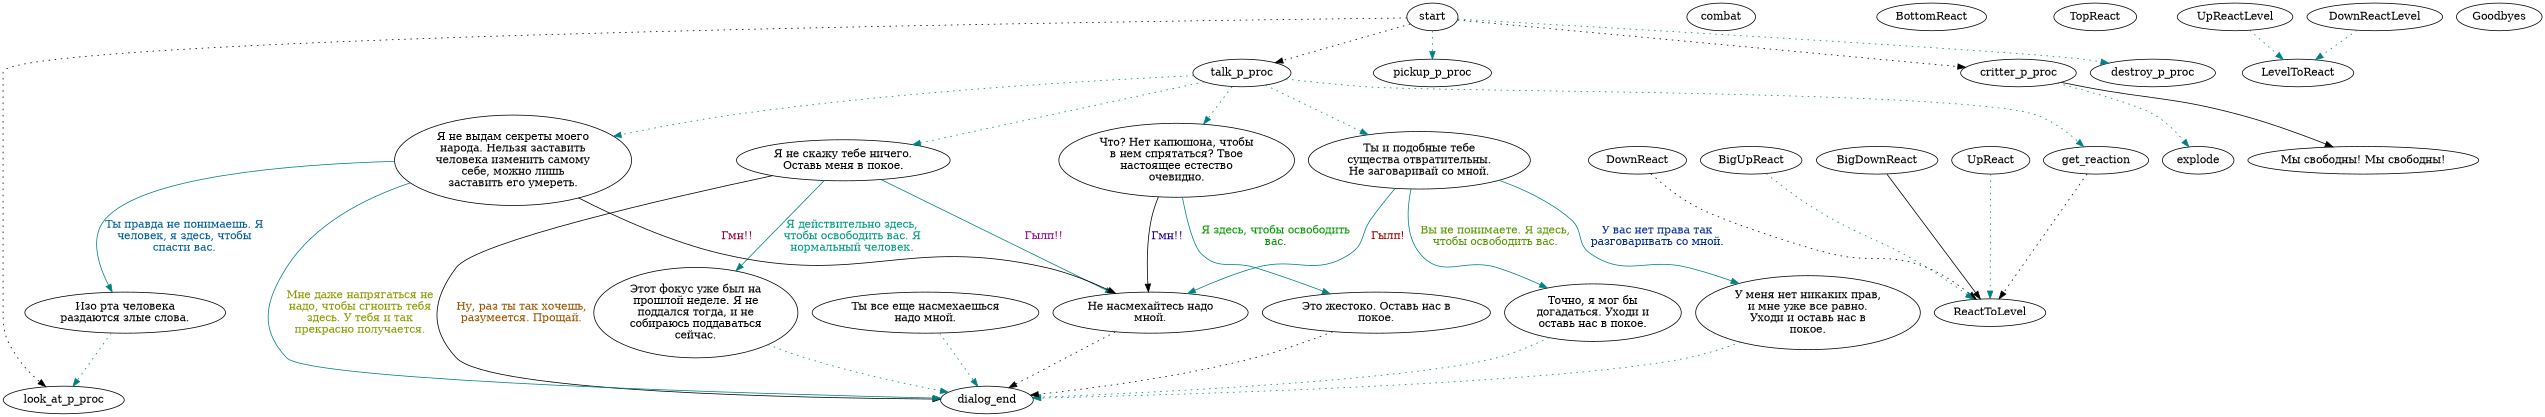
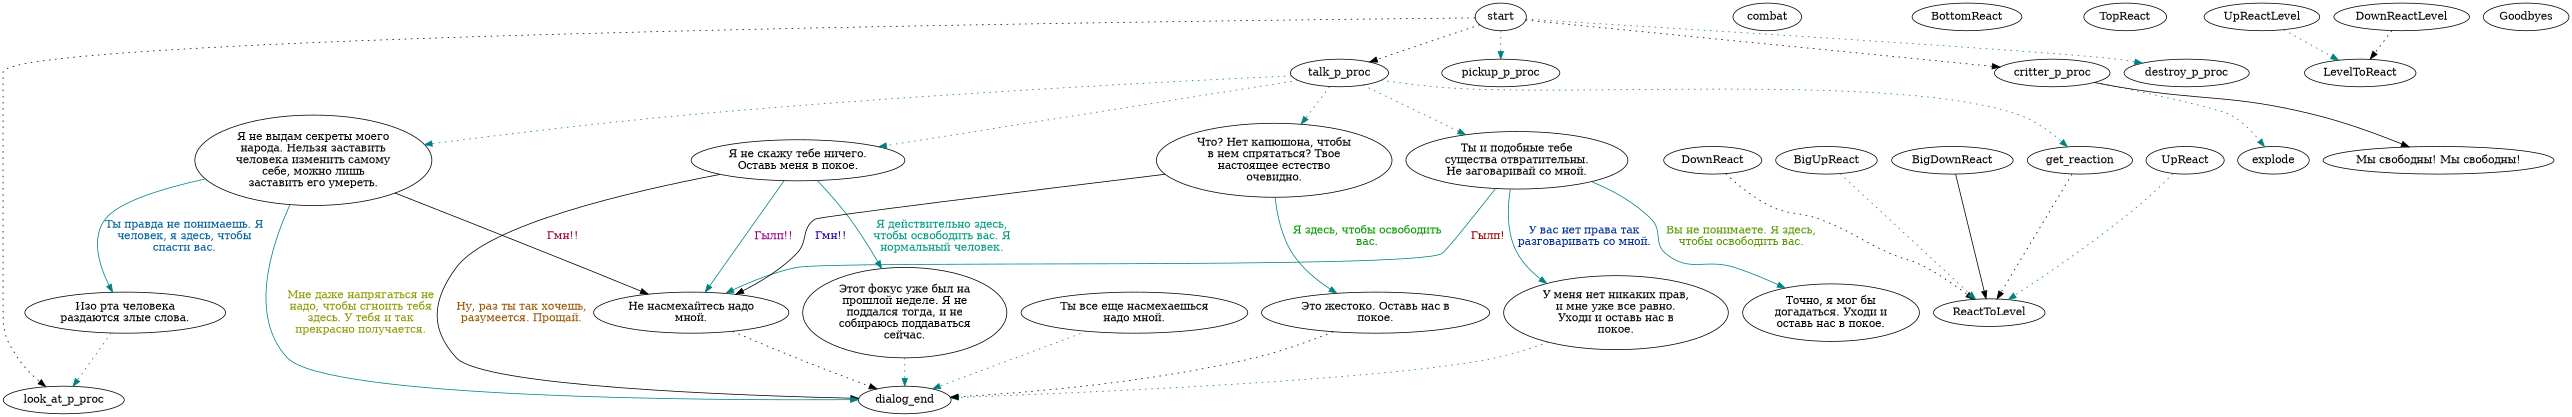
(2339, 43) -> (2383, 42)
(1297, 383) -> none
